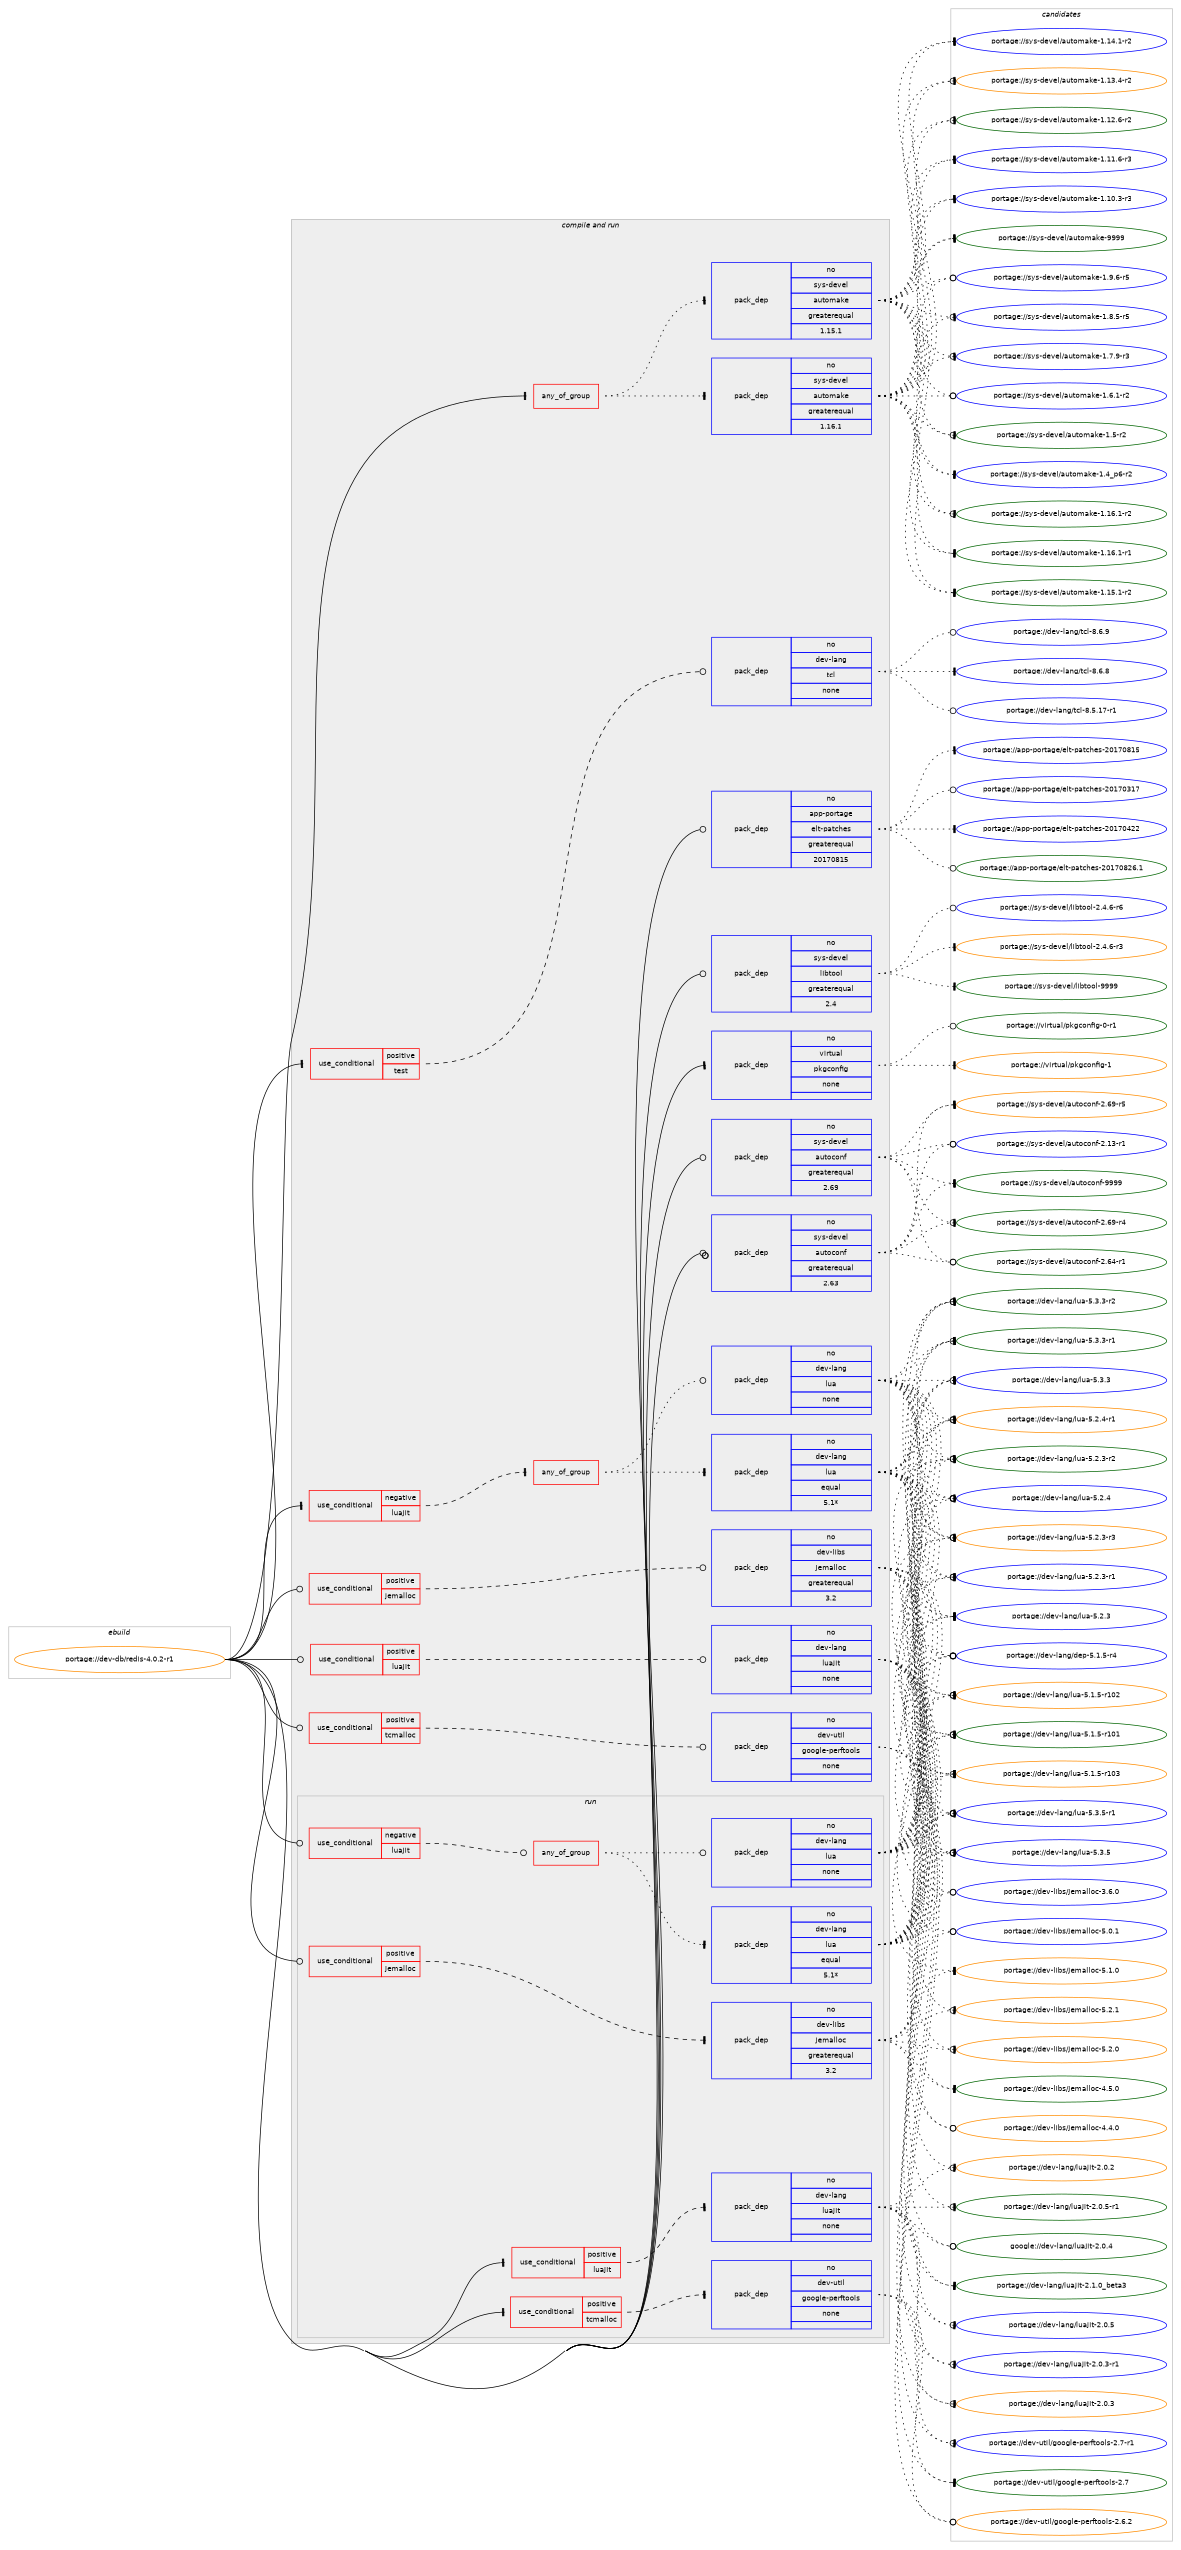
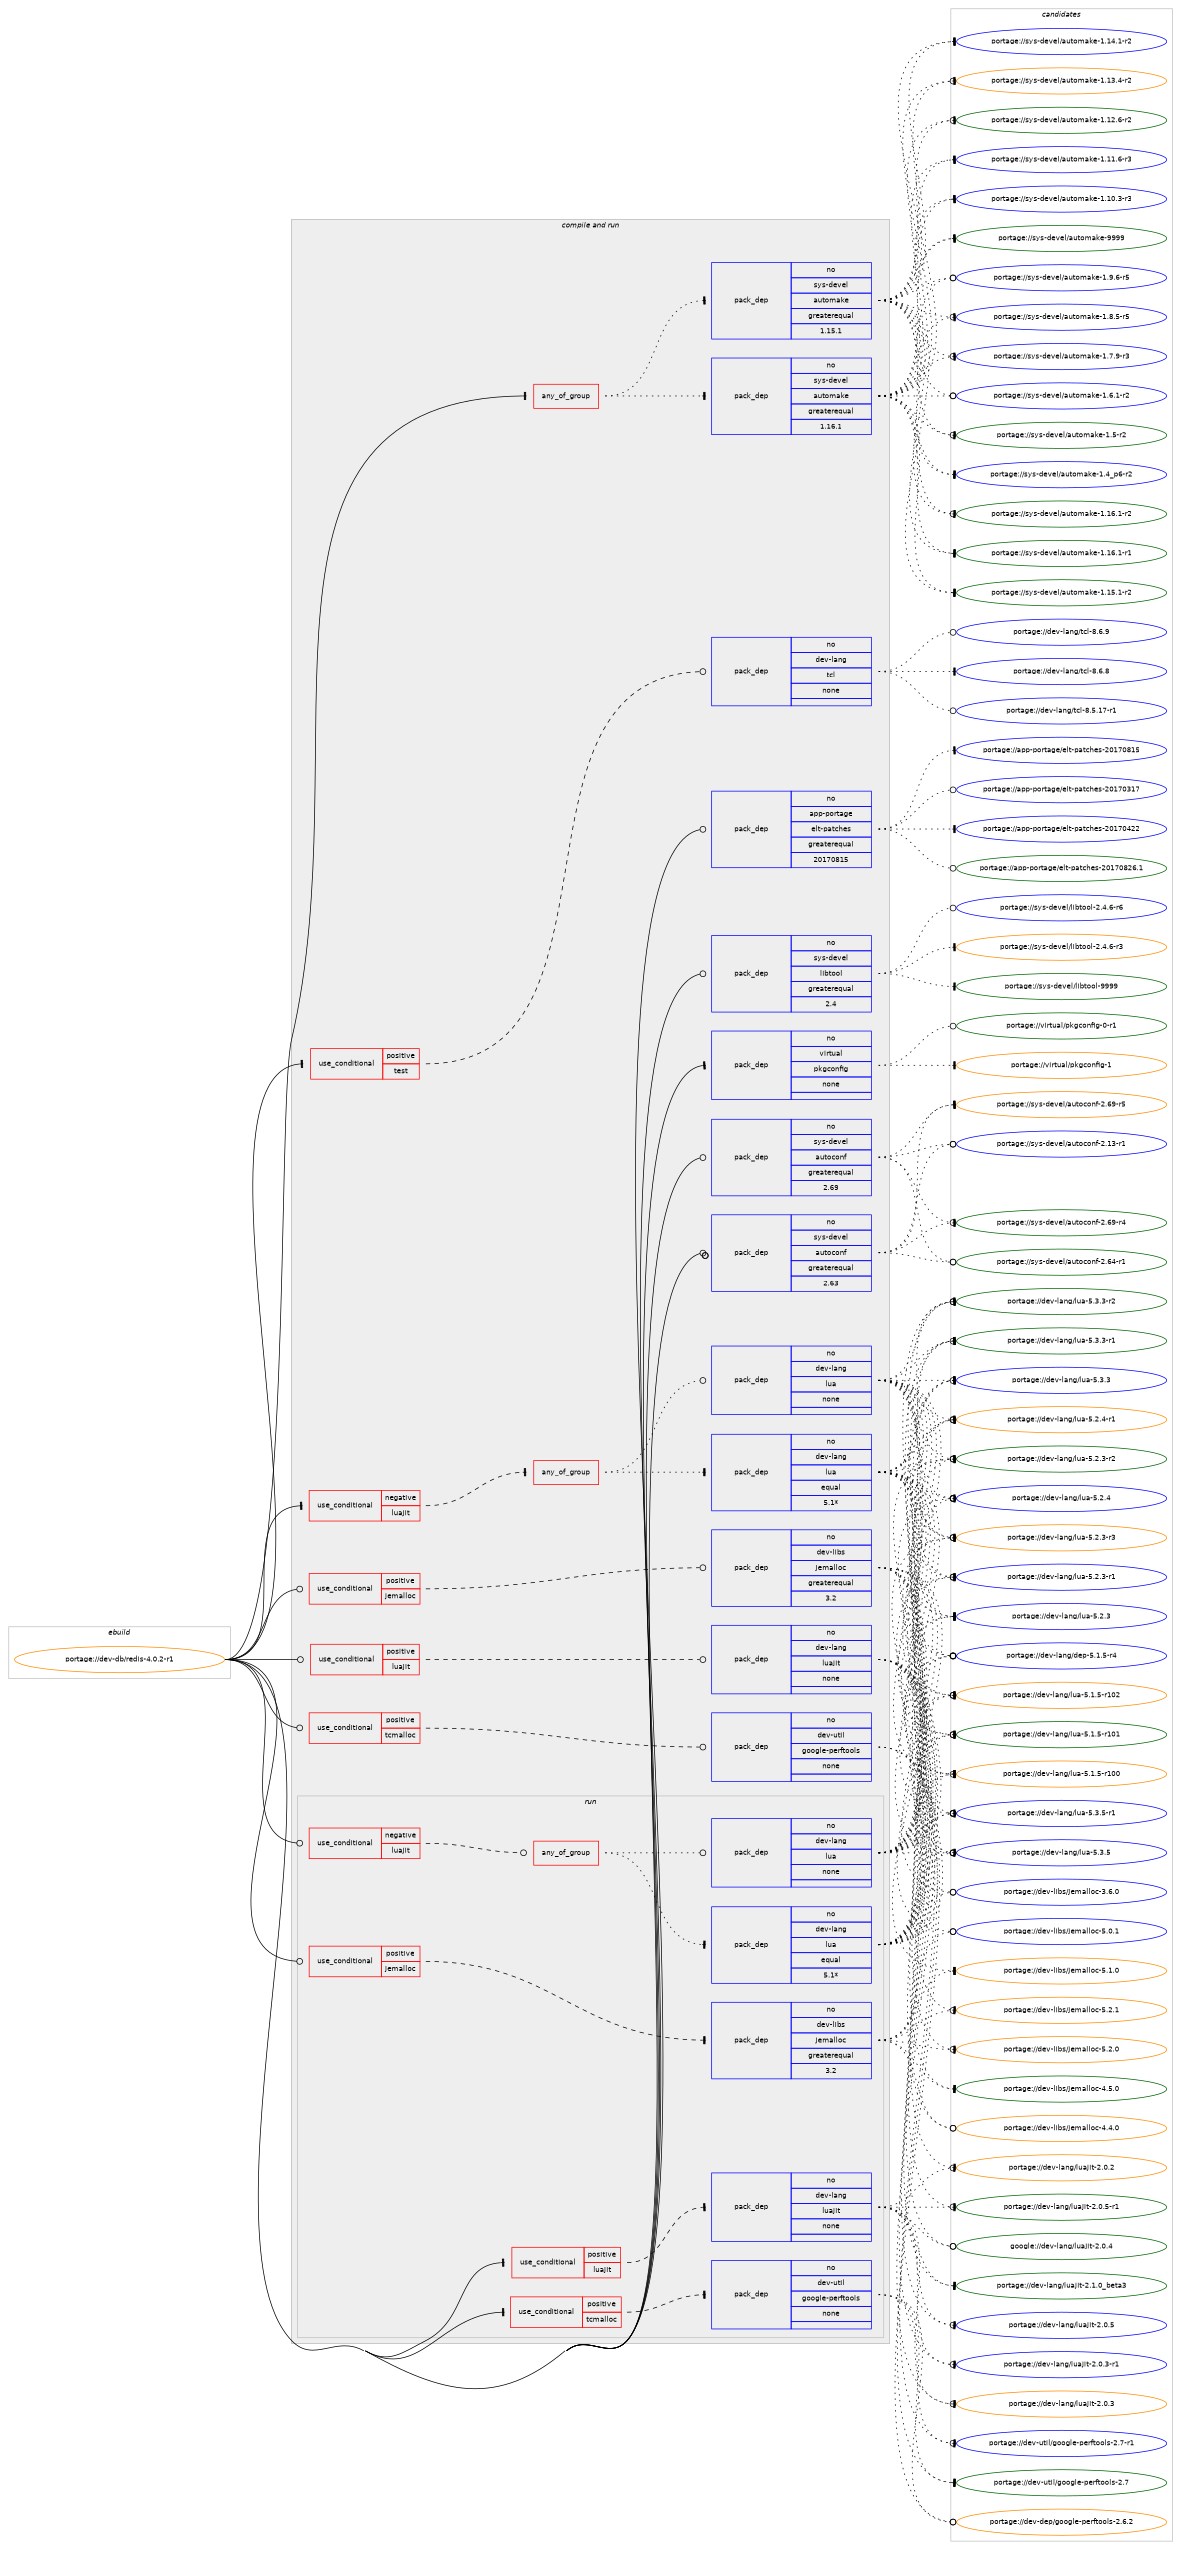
(1062, 1183) -> none
(1062, 1774) -> (1062, 1774)
(1062, 2522) -> (1062, 2522)
